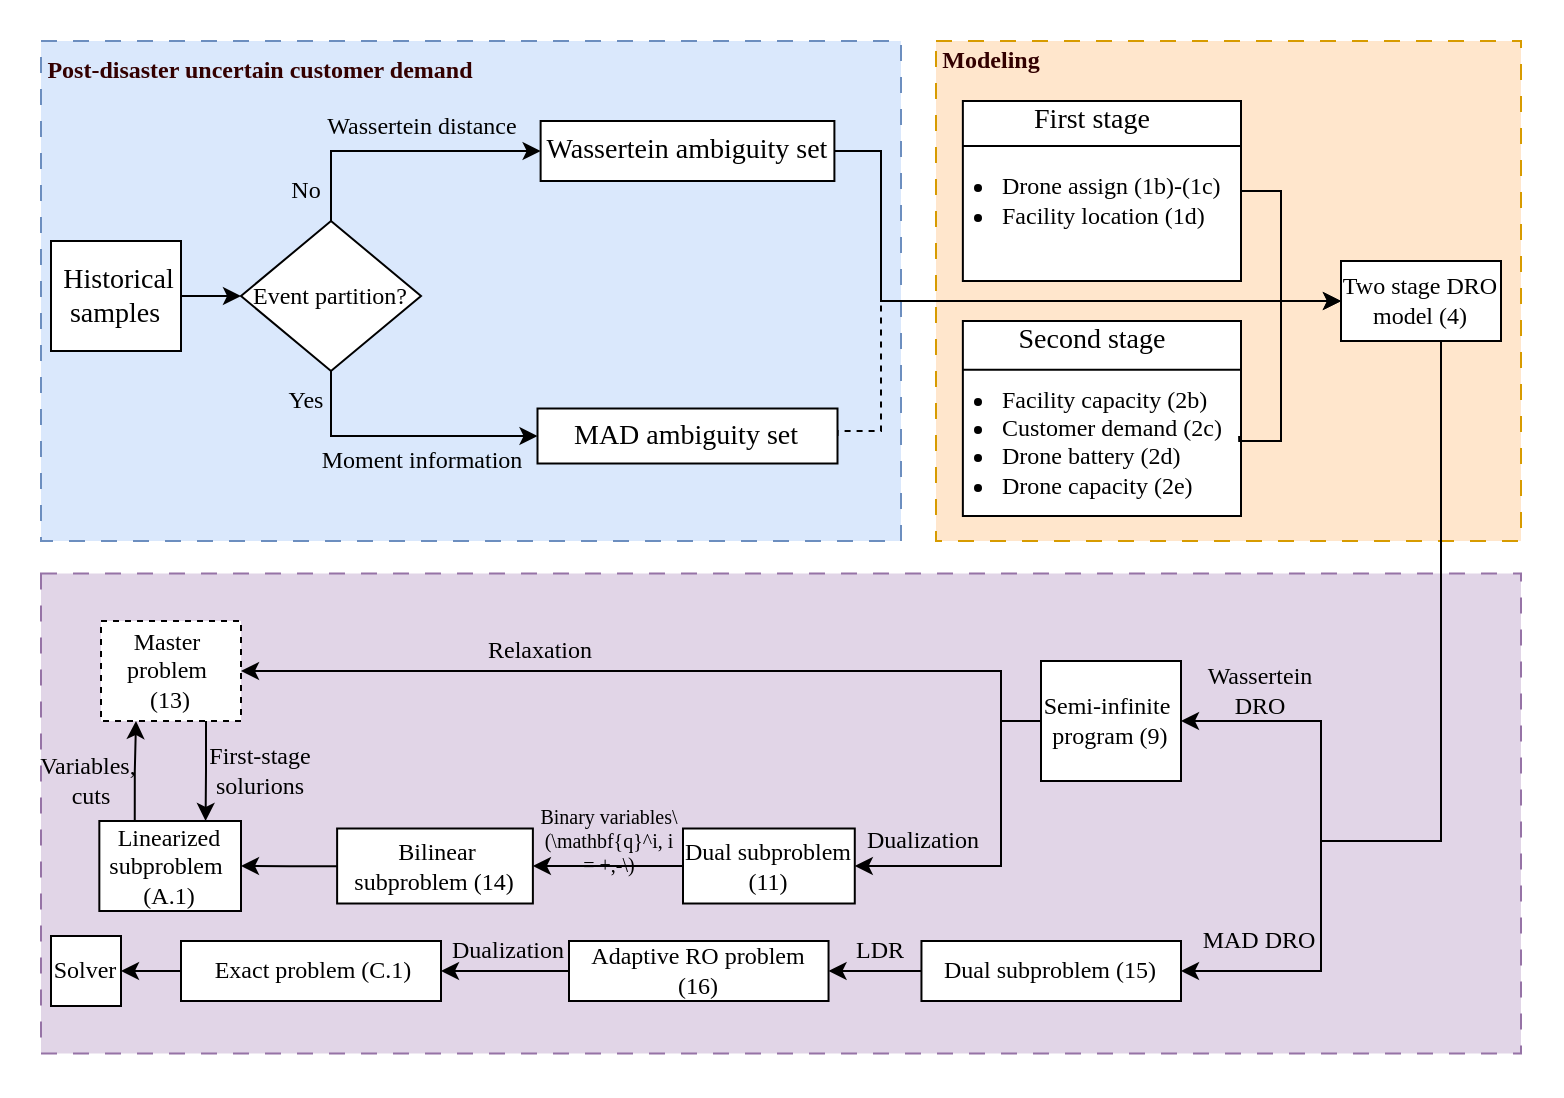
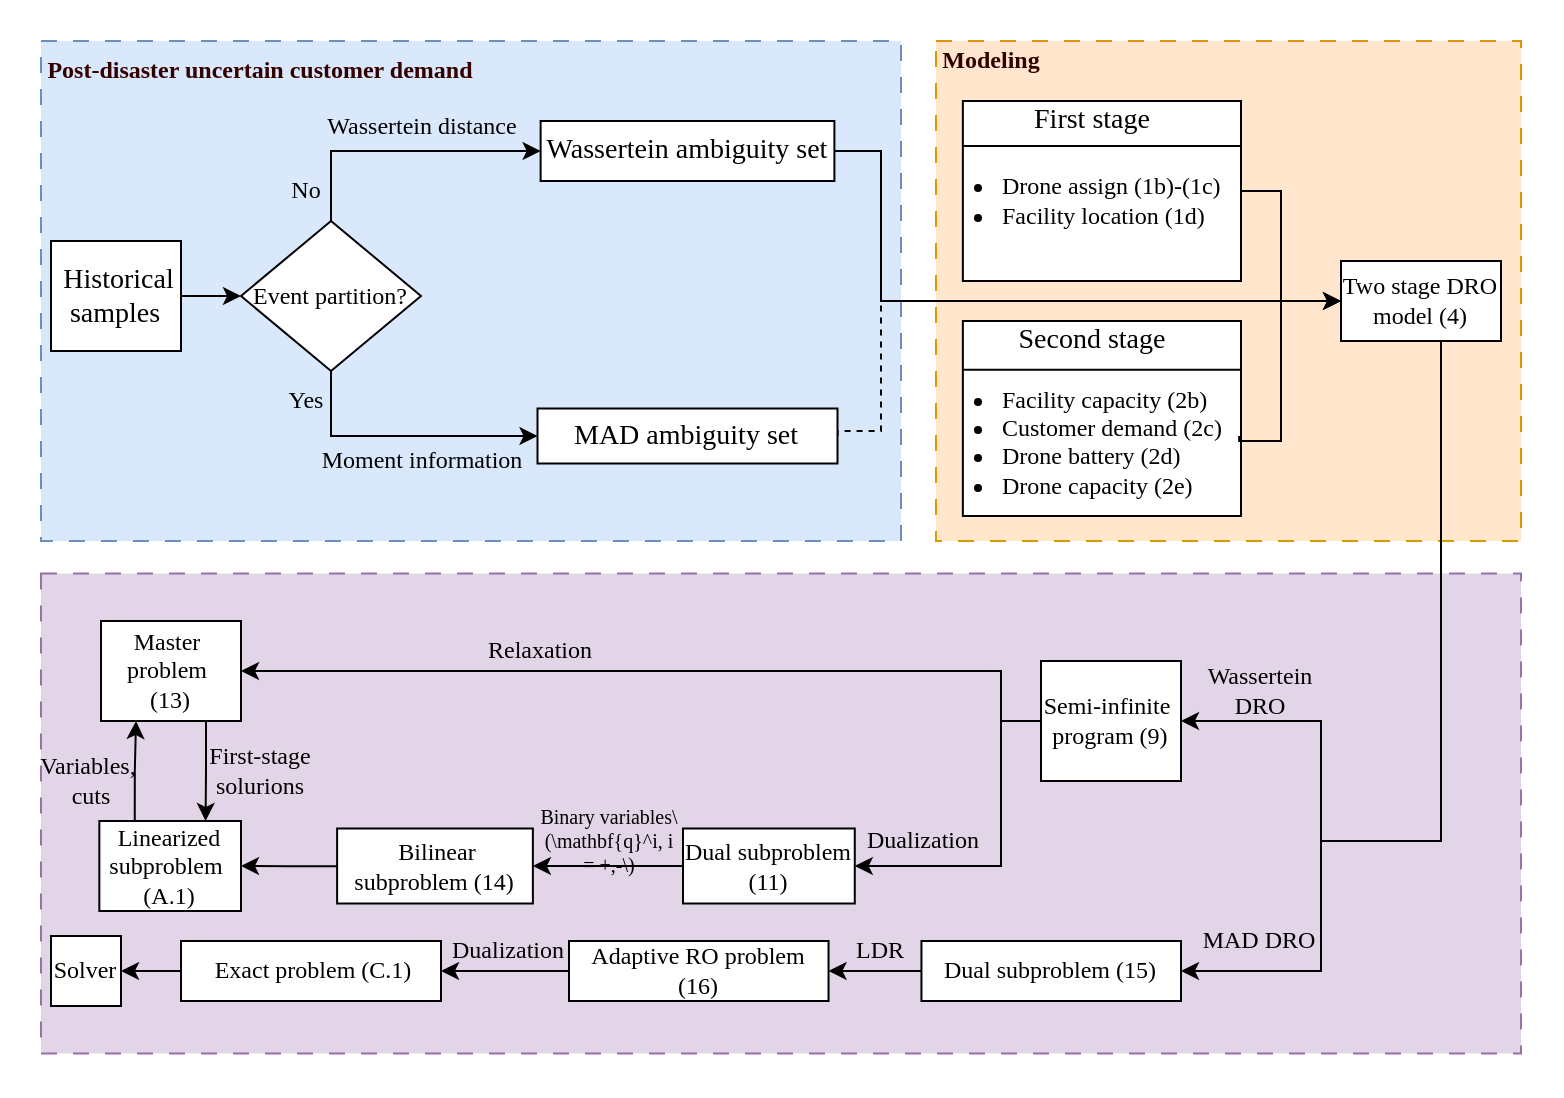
(171, 671) -> (171, 671)
